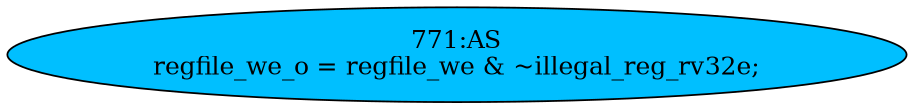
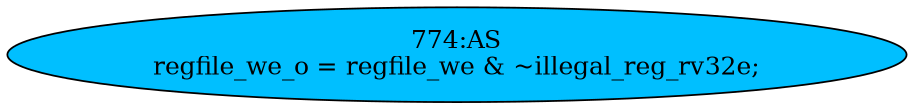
(457, 55) -> (457, 55)
